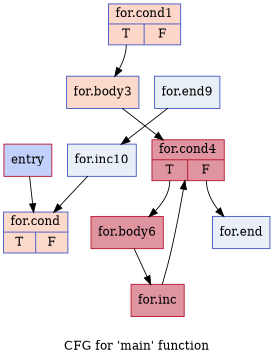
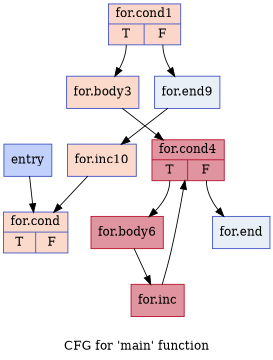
none -> (165, 57)
(28, 160) -> (28, 160)
(102, 160) -> (102, 160)
